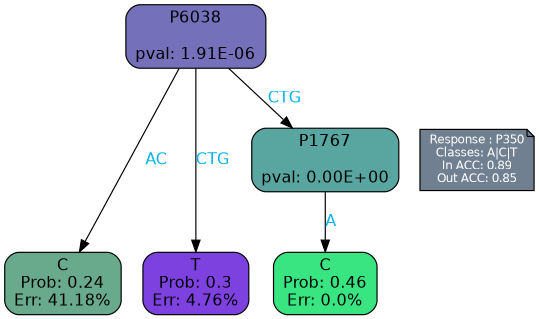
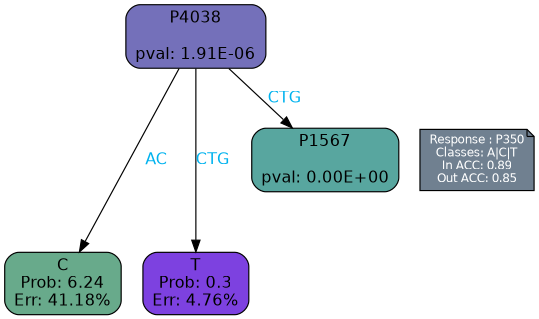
(196, 36) -> (196, 36)
(325, 160) -> (325, 160)
(63, 284) -> (63, 284)
(325, 284) -> none
